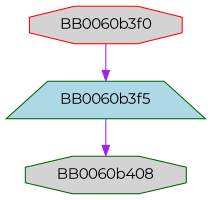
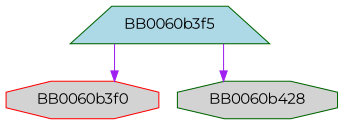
(106, 57) -> (115, 57)
(106, 175) -> (257, 100)
